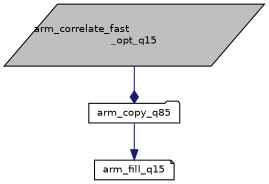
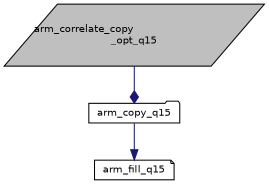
(134, 35) -> (134, 35)
(134, 113) -> (134, 113)
